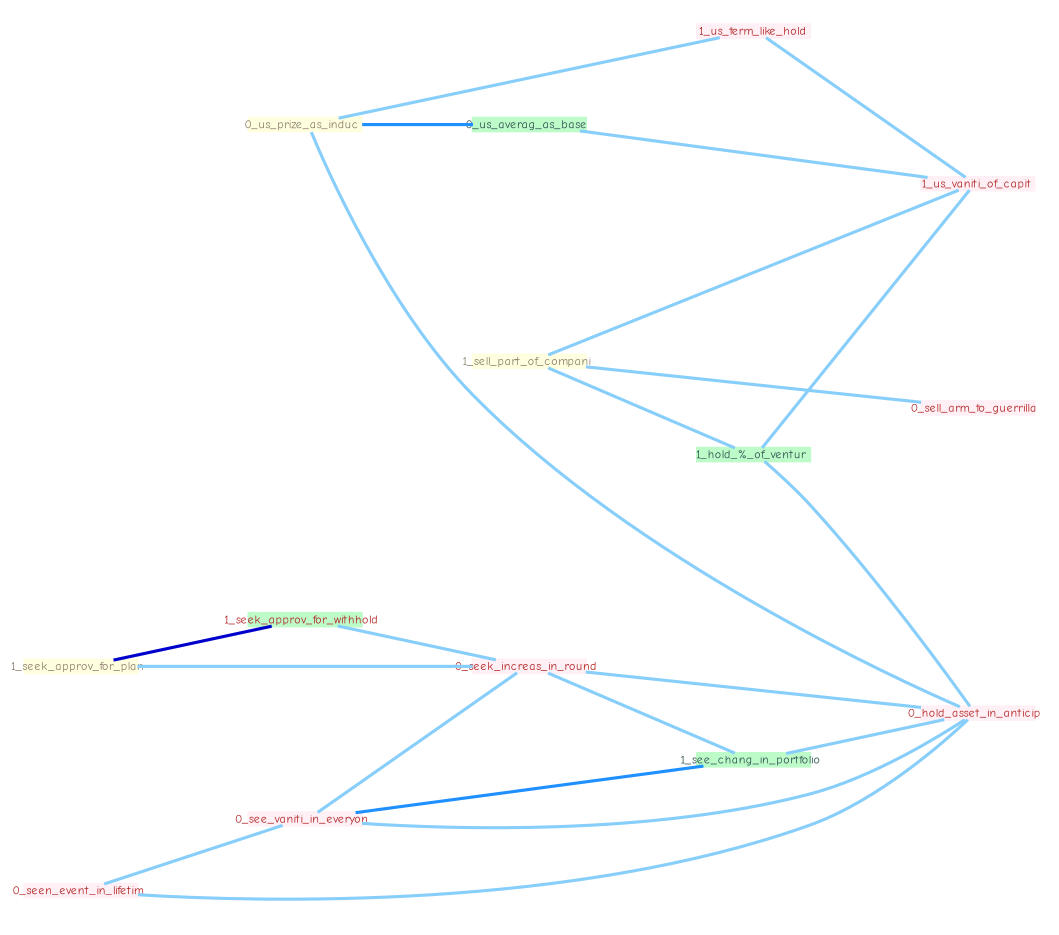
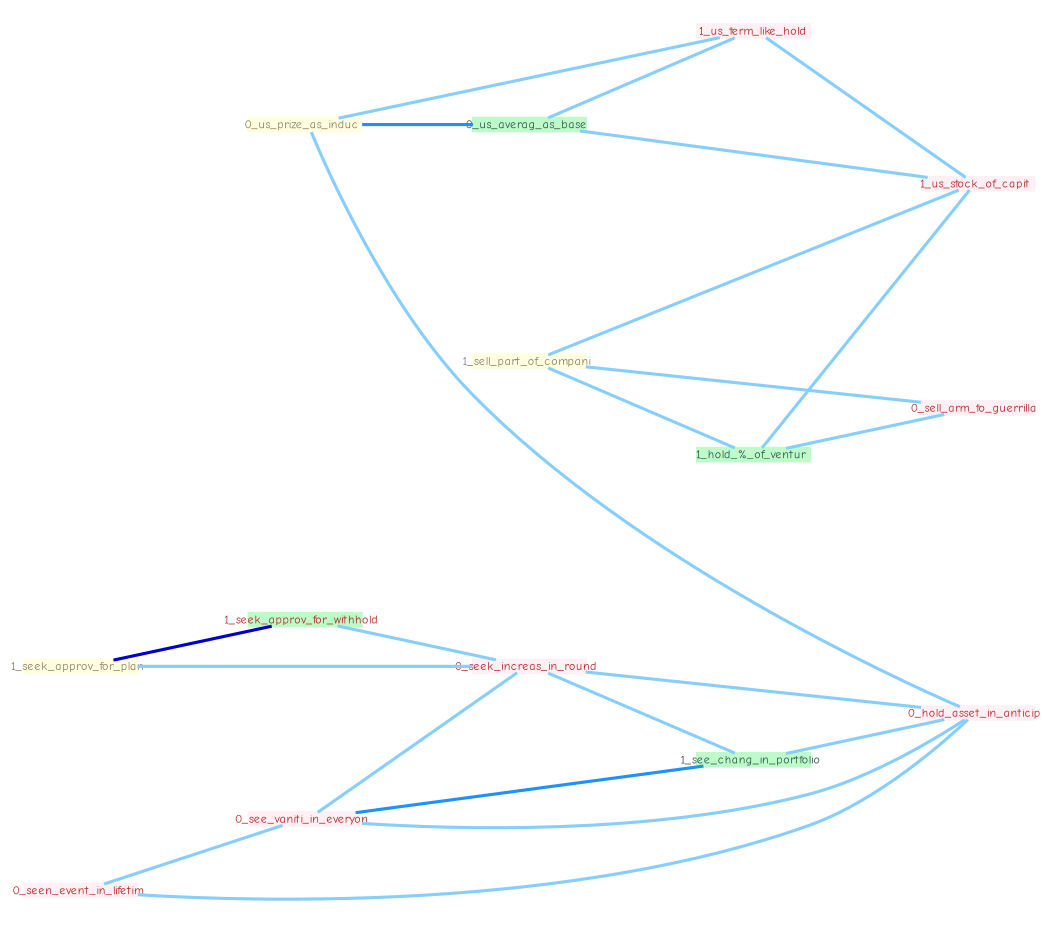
none -> (642, 78)
(978, 184) -> (978, 184)
(873, 579) -> (865, 431)
